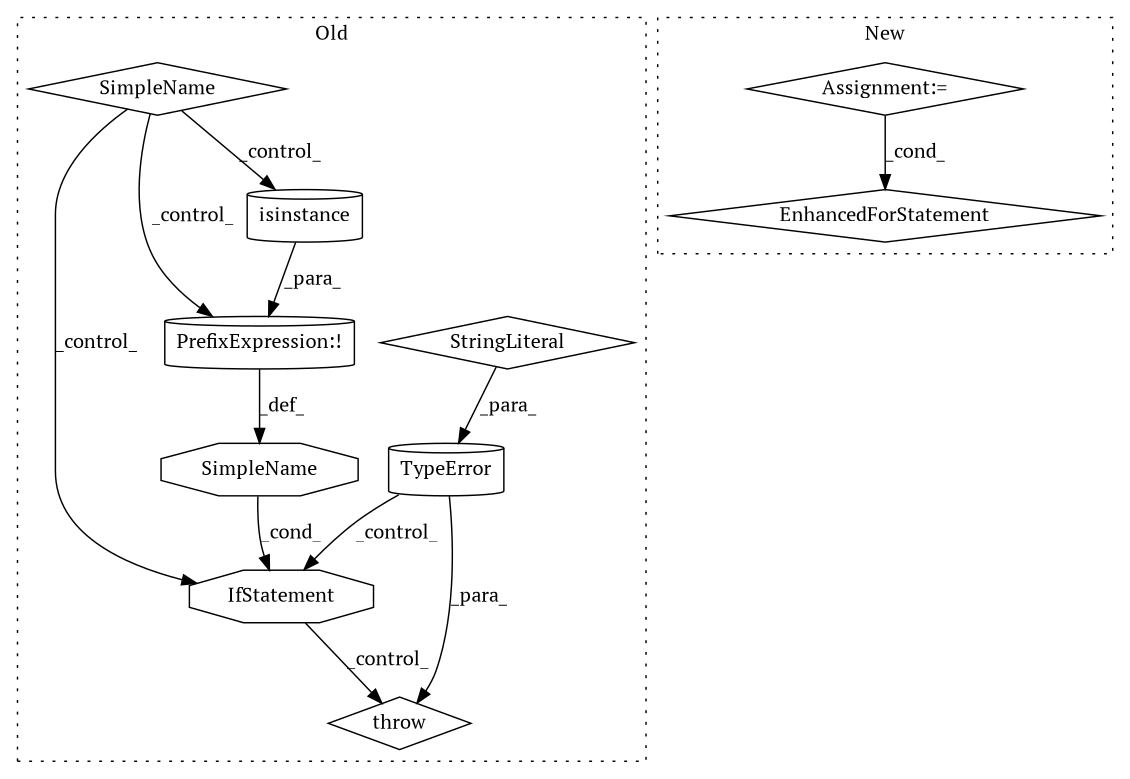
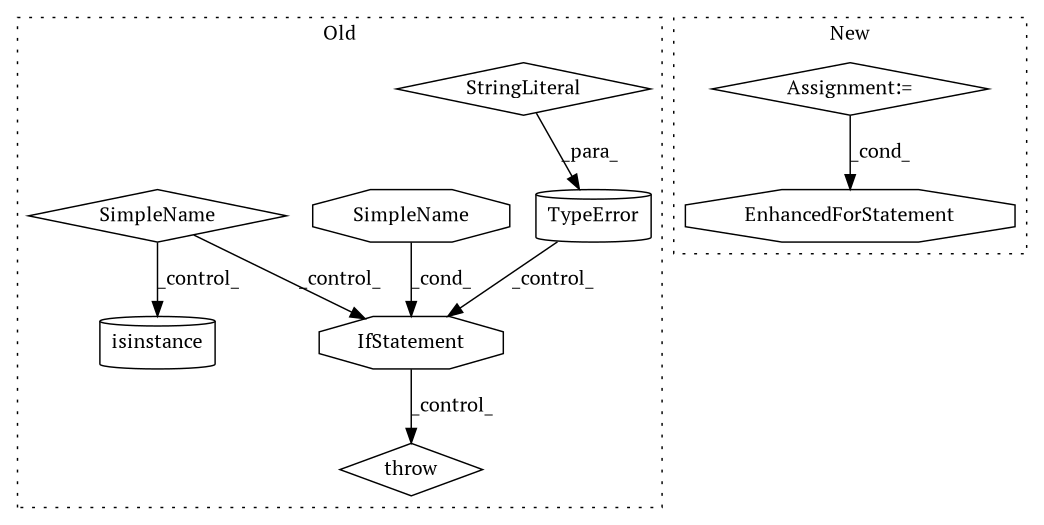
(885, 216) -> (850, 216)
(260, 343) -> none
(451, 595) -> none
